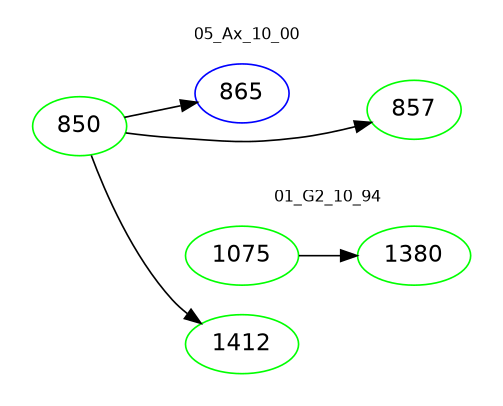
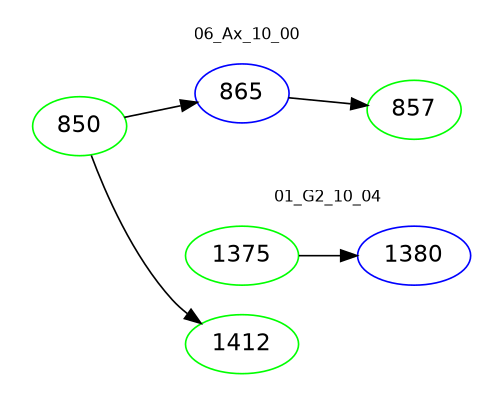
(247, 35) -> (247, 35)
(241, 142) -> (320, 101)
(328, 197) -> (328, 197)
(242, 256) -> (242, 256)
(414, 256) -> (414, 256)
